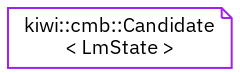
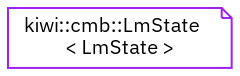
(120, 38) -> (120, 38)
